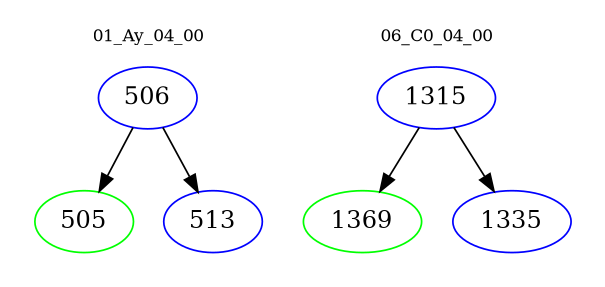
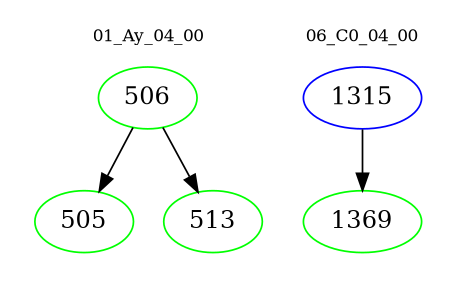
(148, 98) -> (148, 98)
(213, 222) -> (213, 222)
(512, 222) -> none
